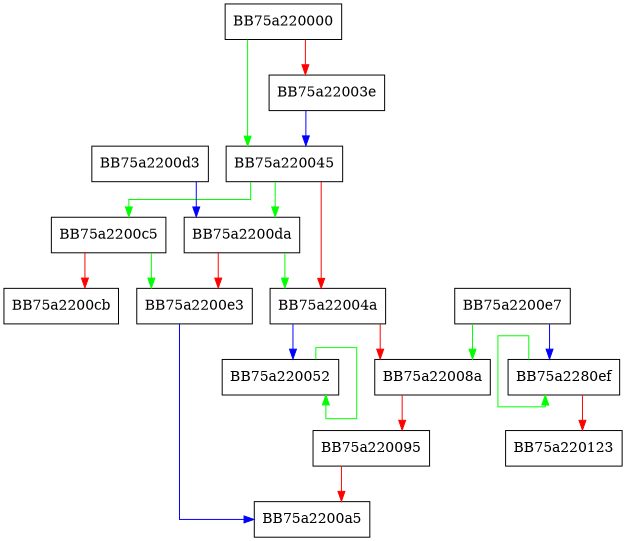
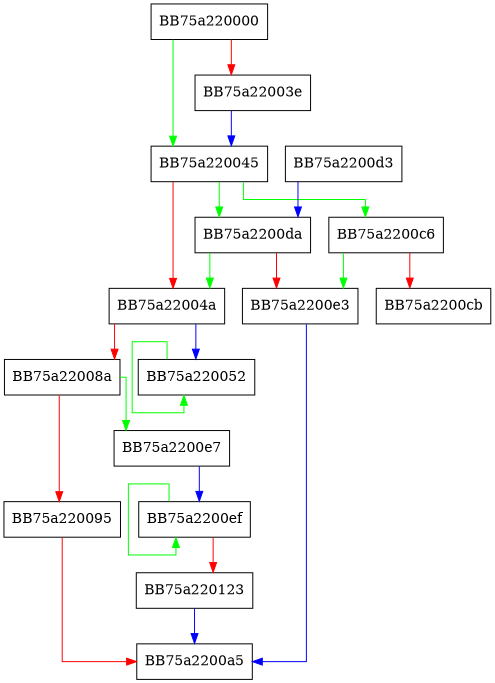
(109, 235) -> (386, 235)
(473, 337) -> (126, 396)
(564, 377) -> (195, 519)
none -> (195, 621)
